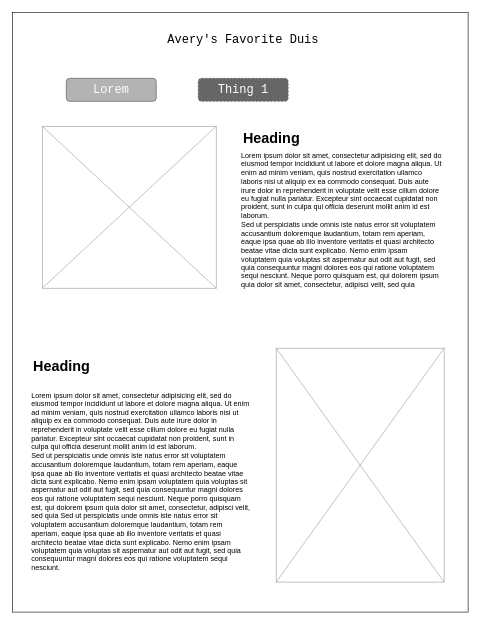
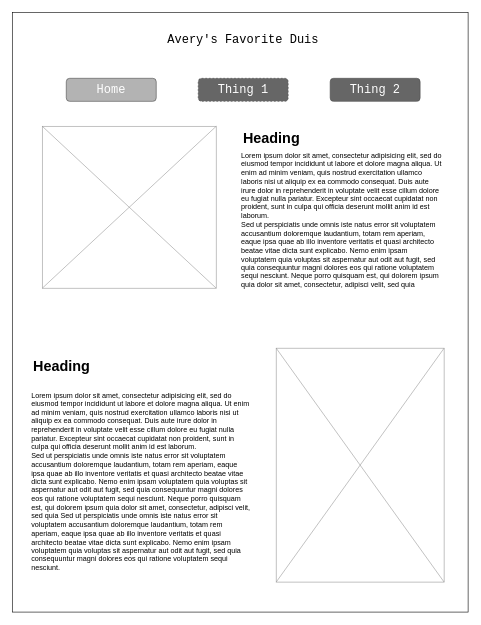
(111, 90) -> (111, 90)
none -> (375, 90)
